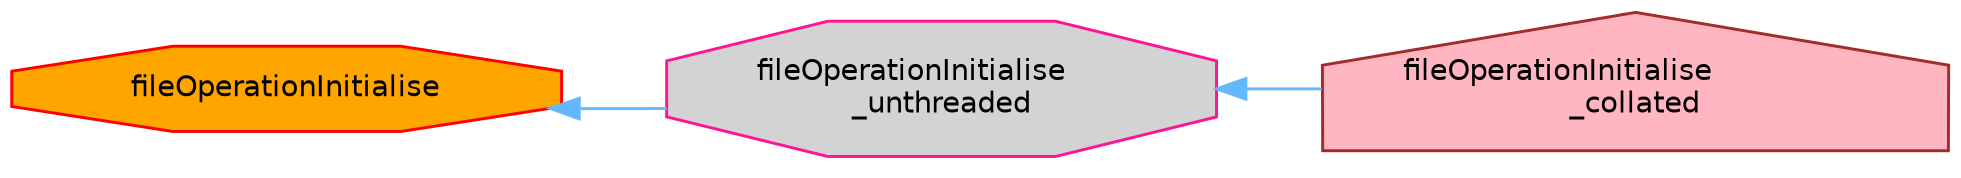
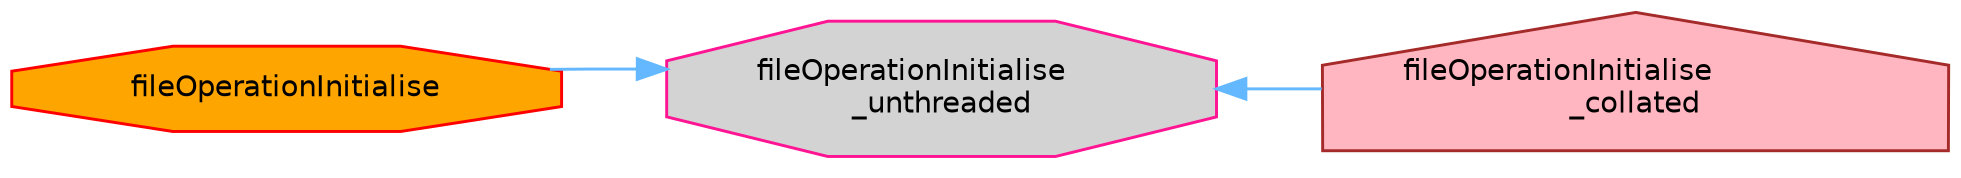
(623, 109) -> (593, 69)
